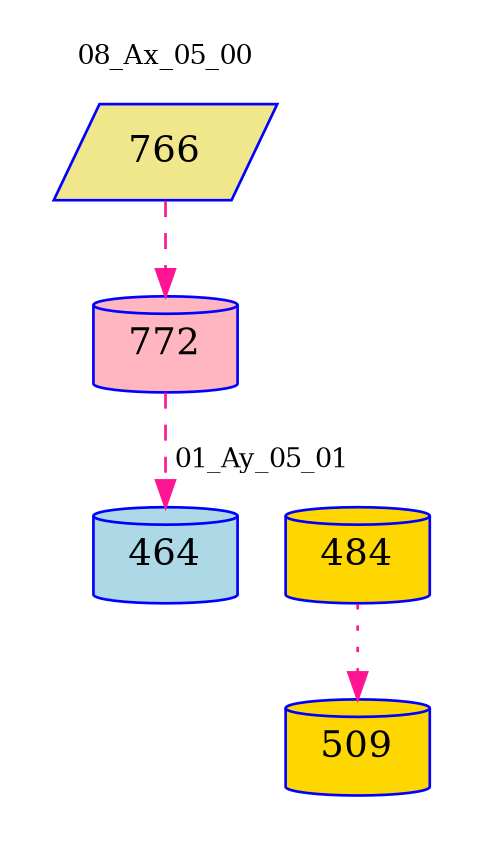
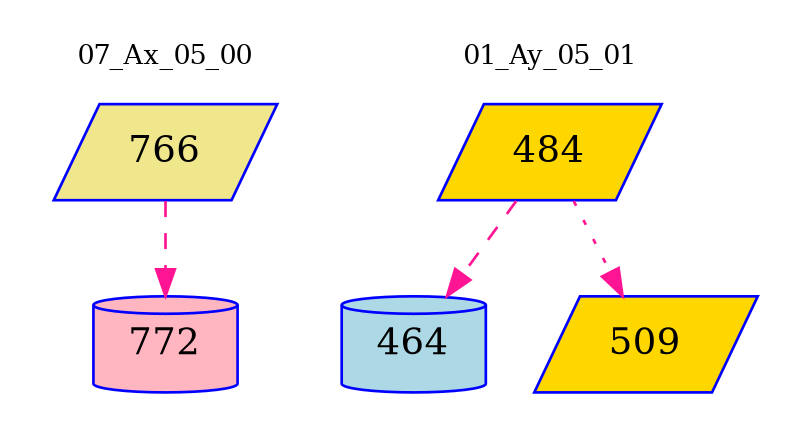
(166, 57) -> (166, 57)
(166, 451) -> (490, 237)
(358, 555) -> (550, 152)
(358, 747) -> (646, 344)
